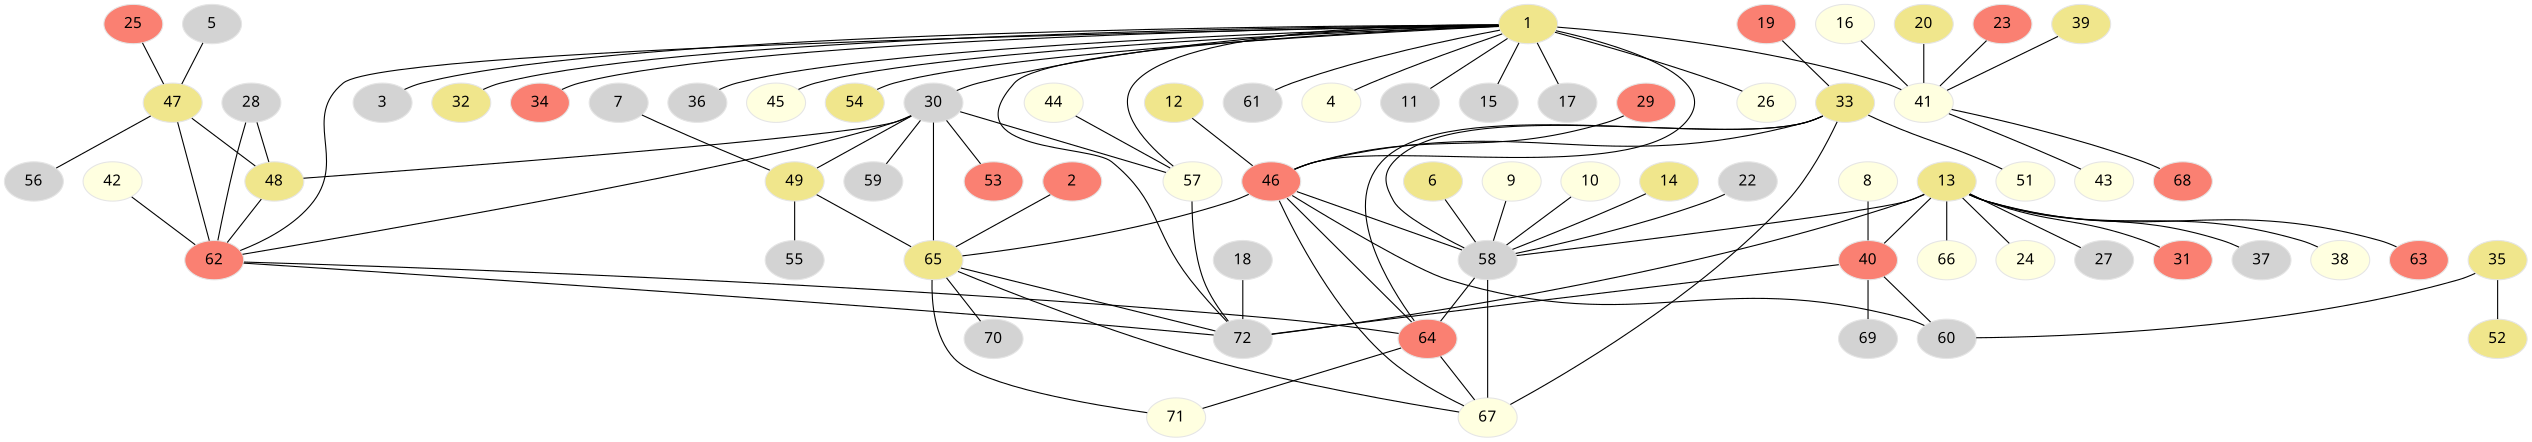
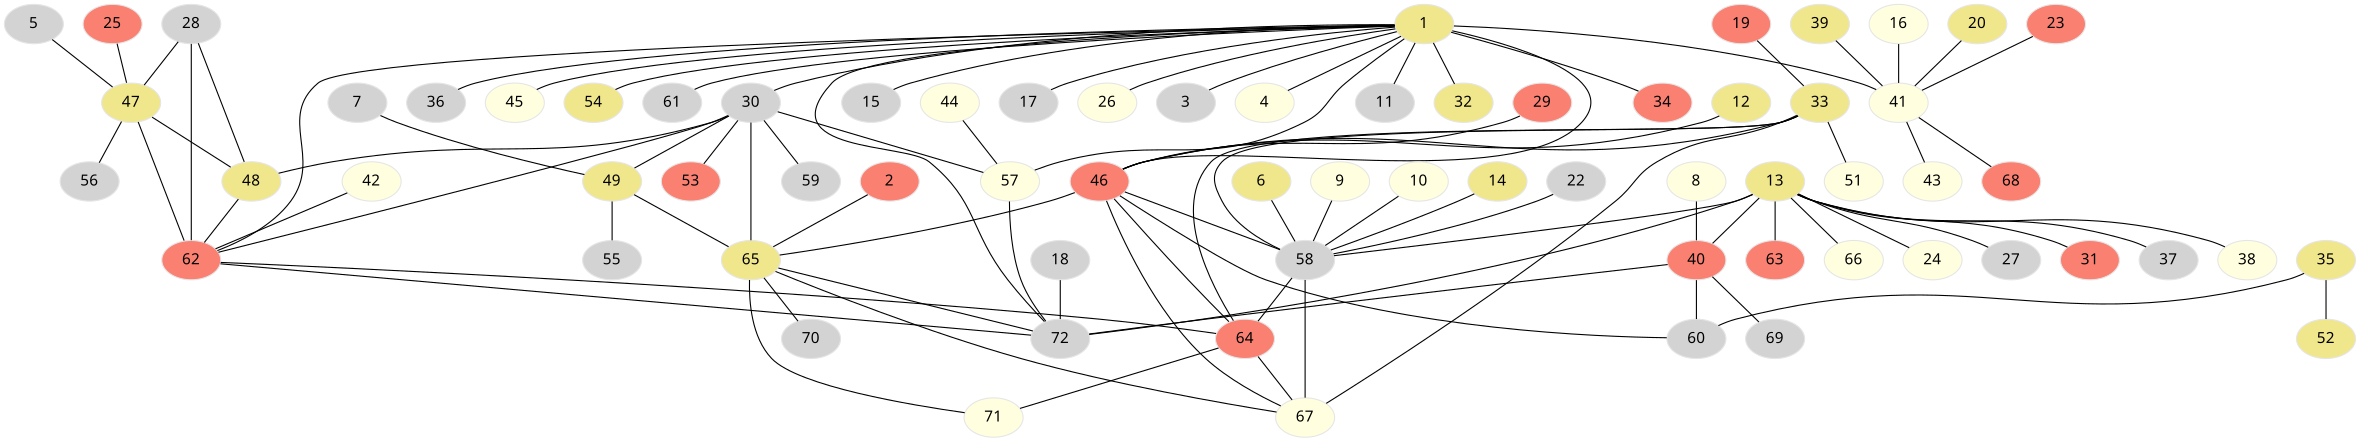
none -> (161, 63)
